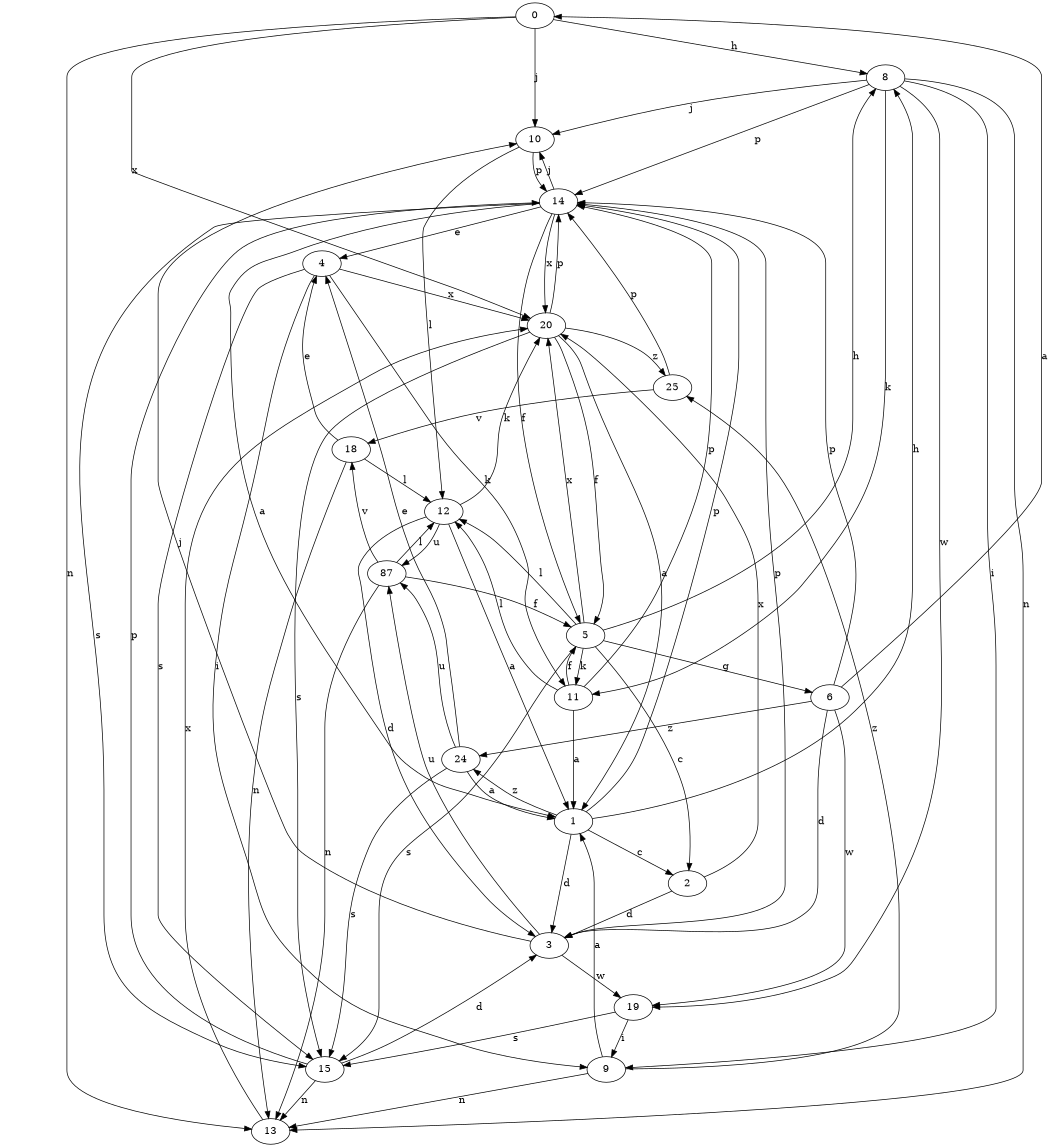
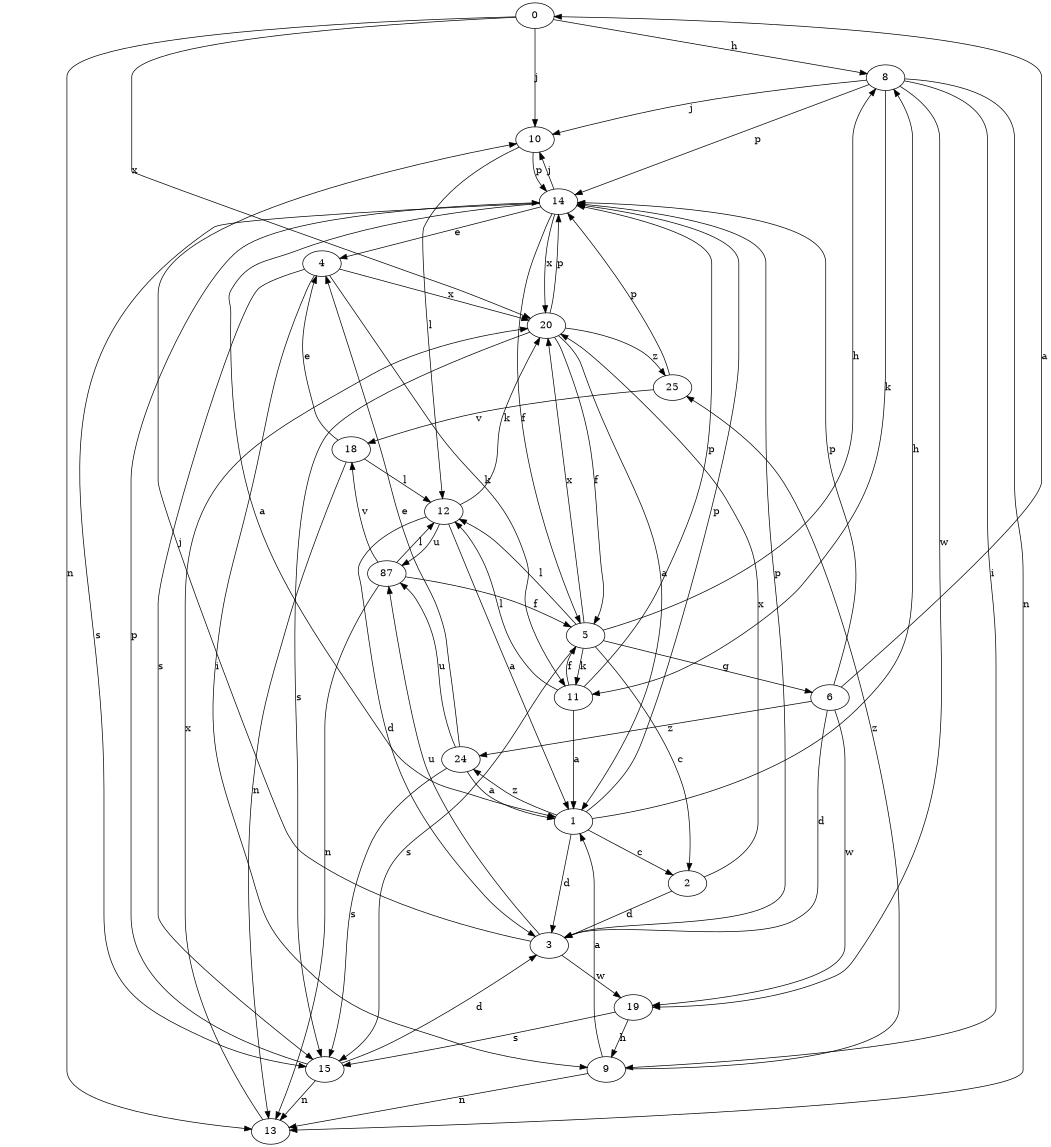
(623, 1038) -> (623, 1038)
